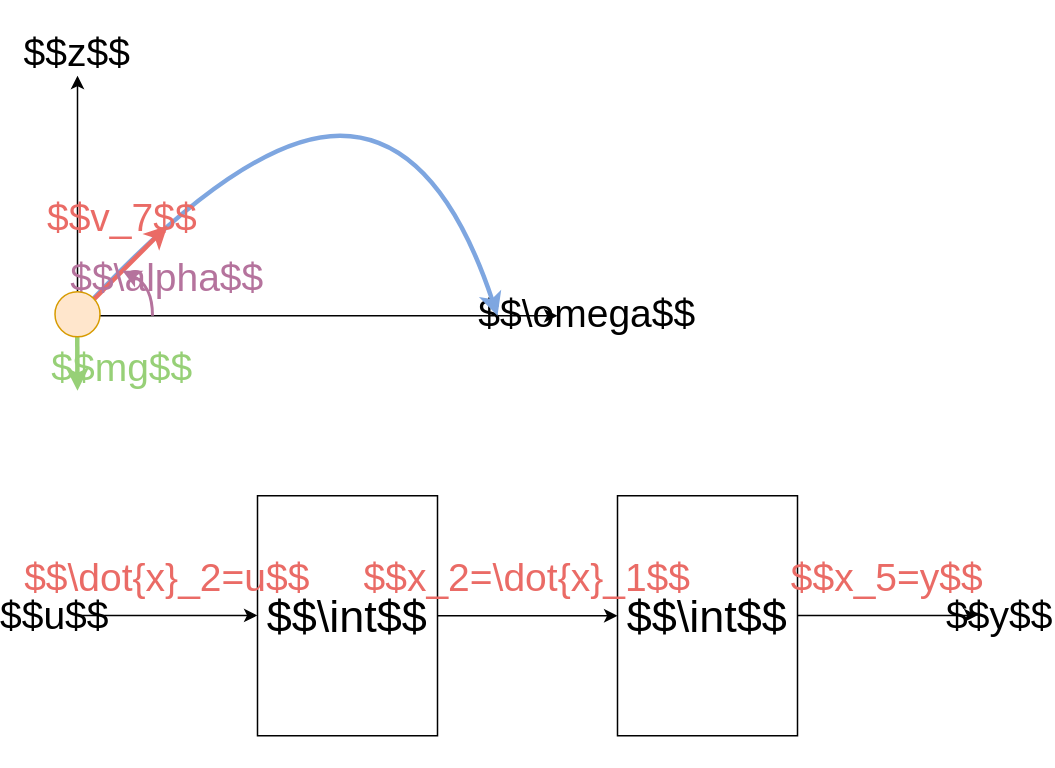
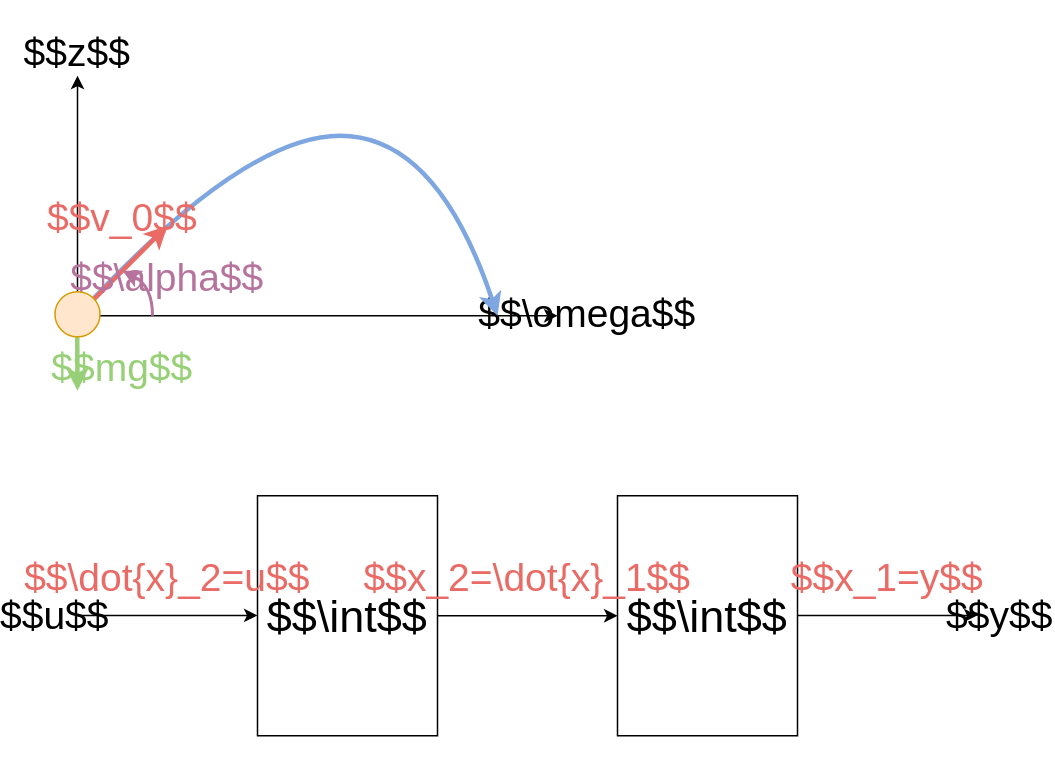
(122, 218) -> (122, 218)
(887, 578) -> (887, 578)
